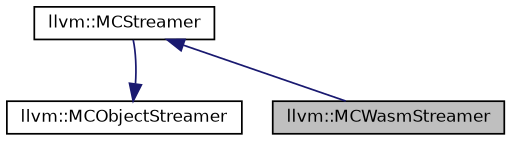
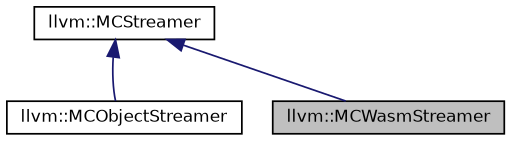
(136, 62) -> (113, 79)
